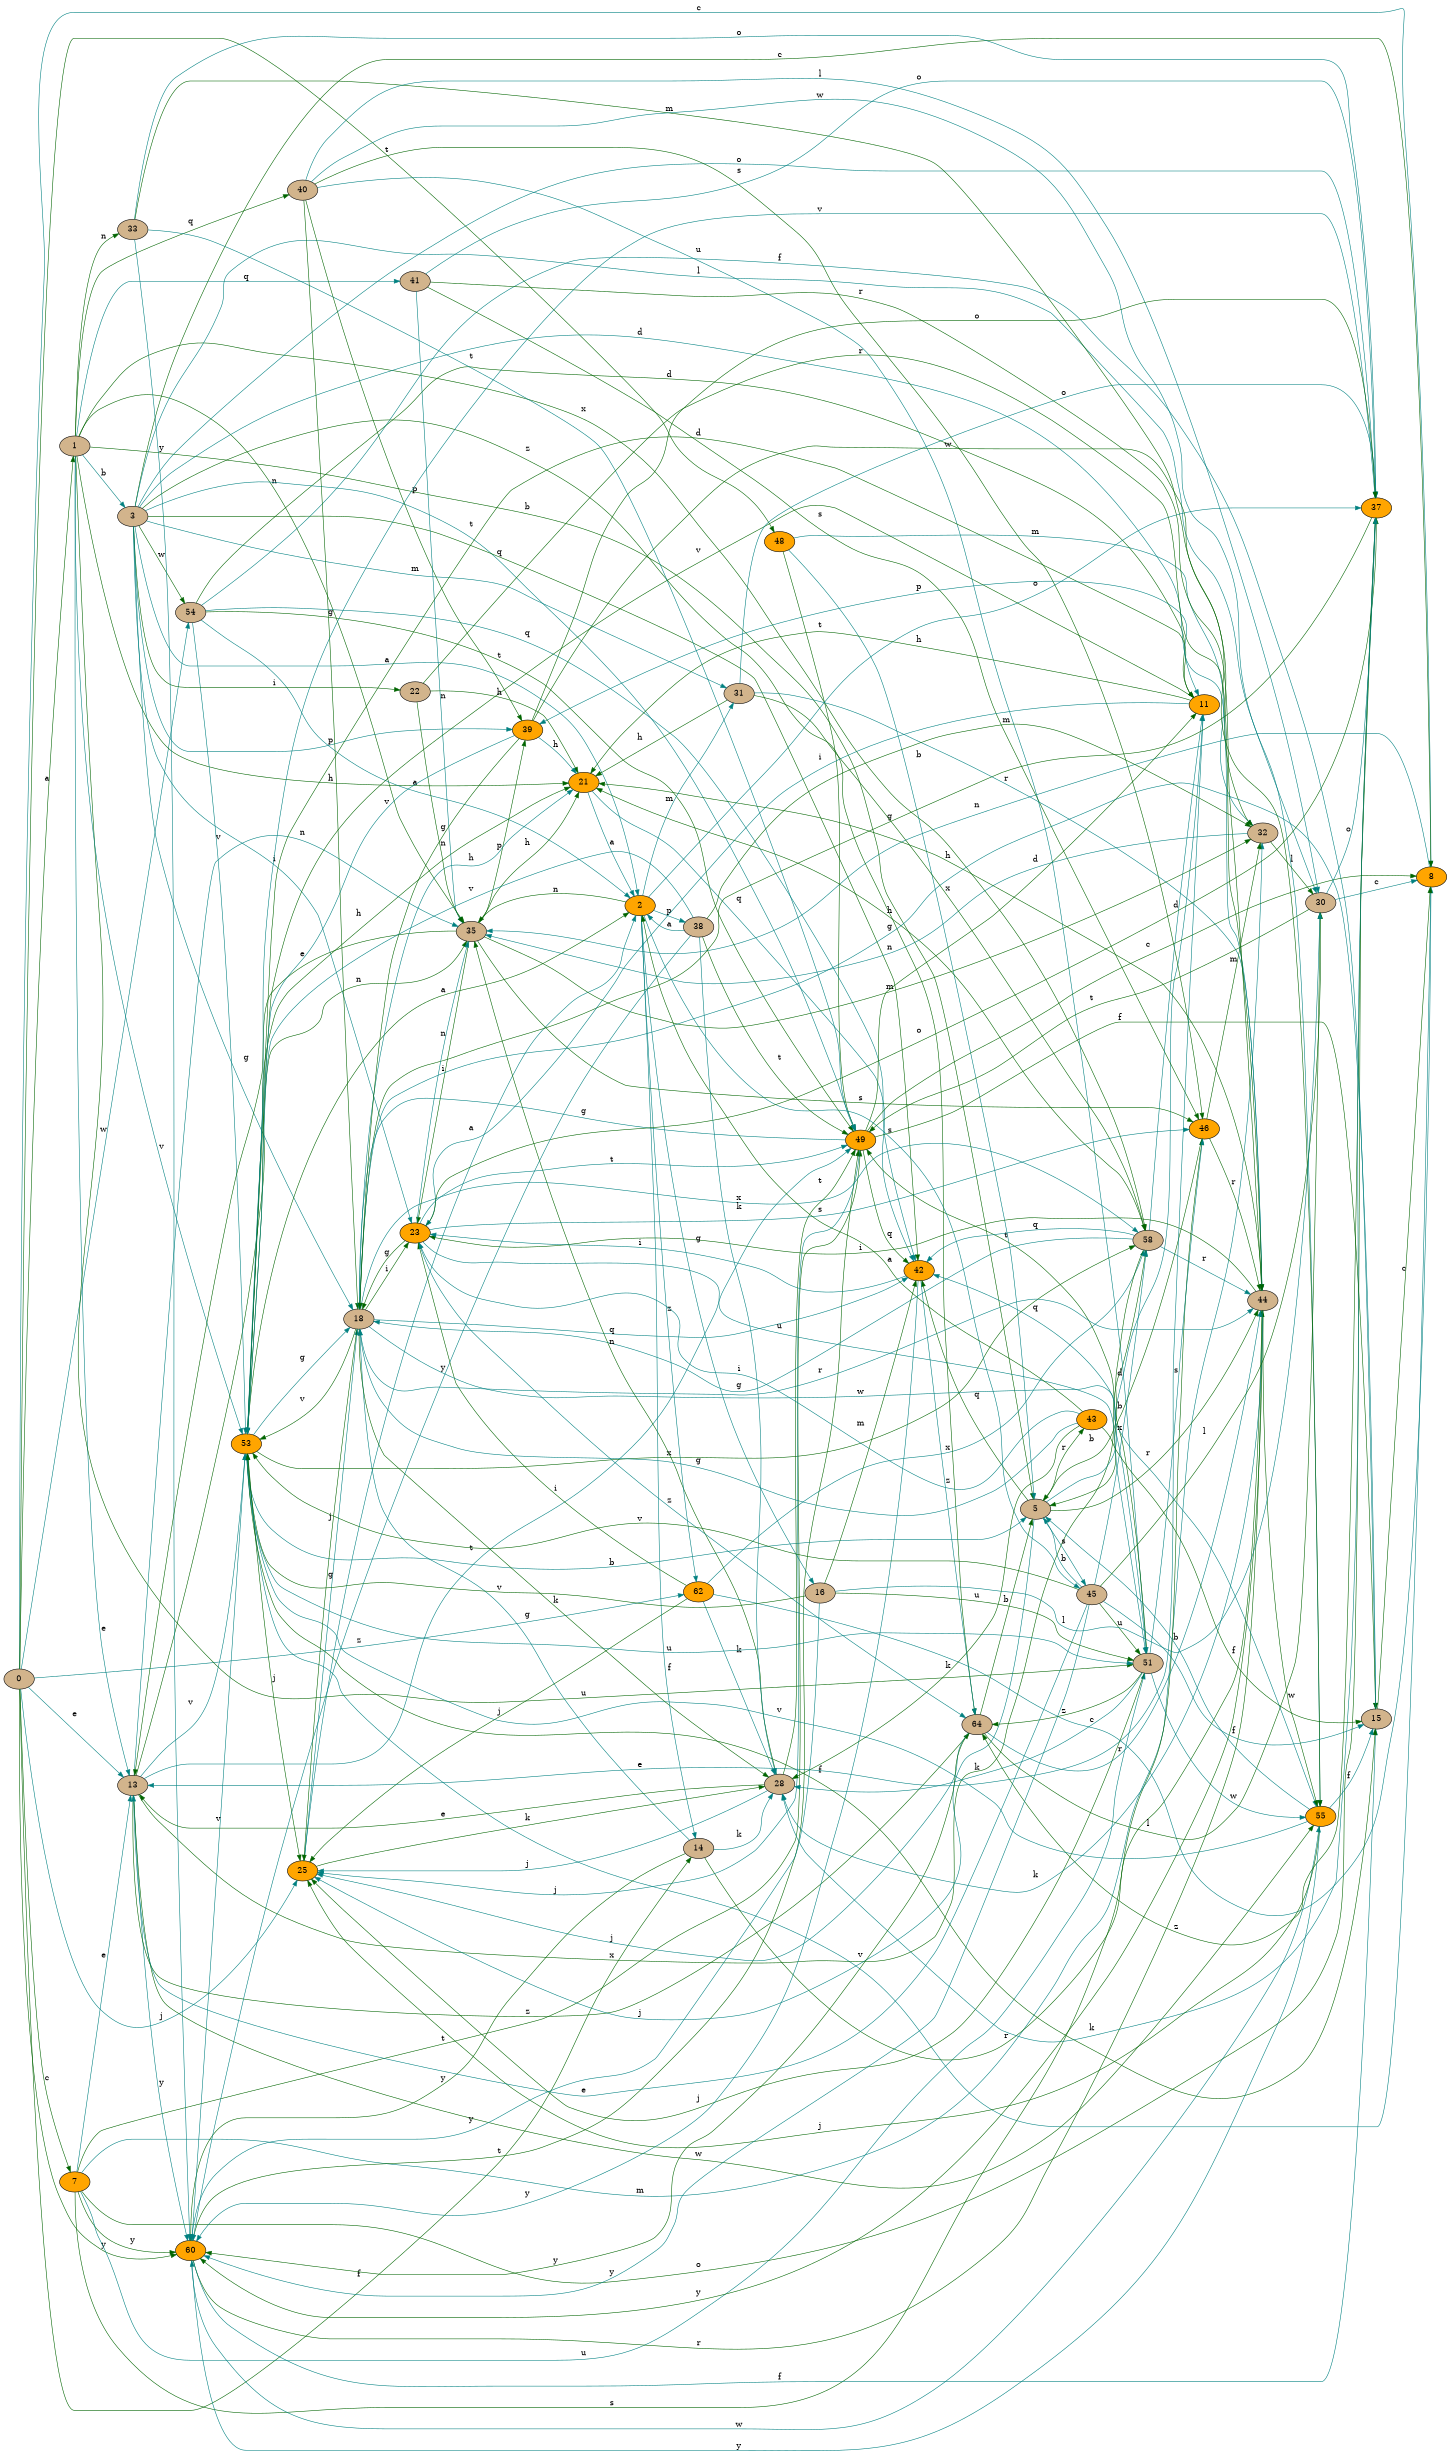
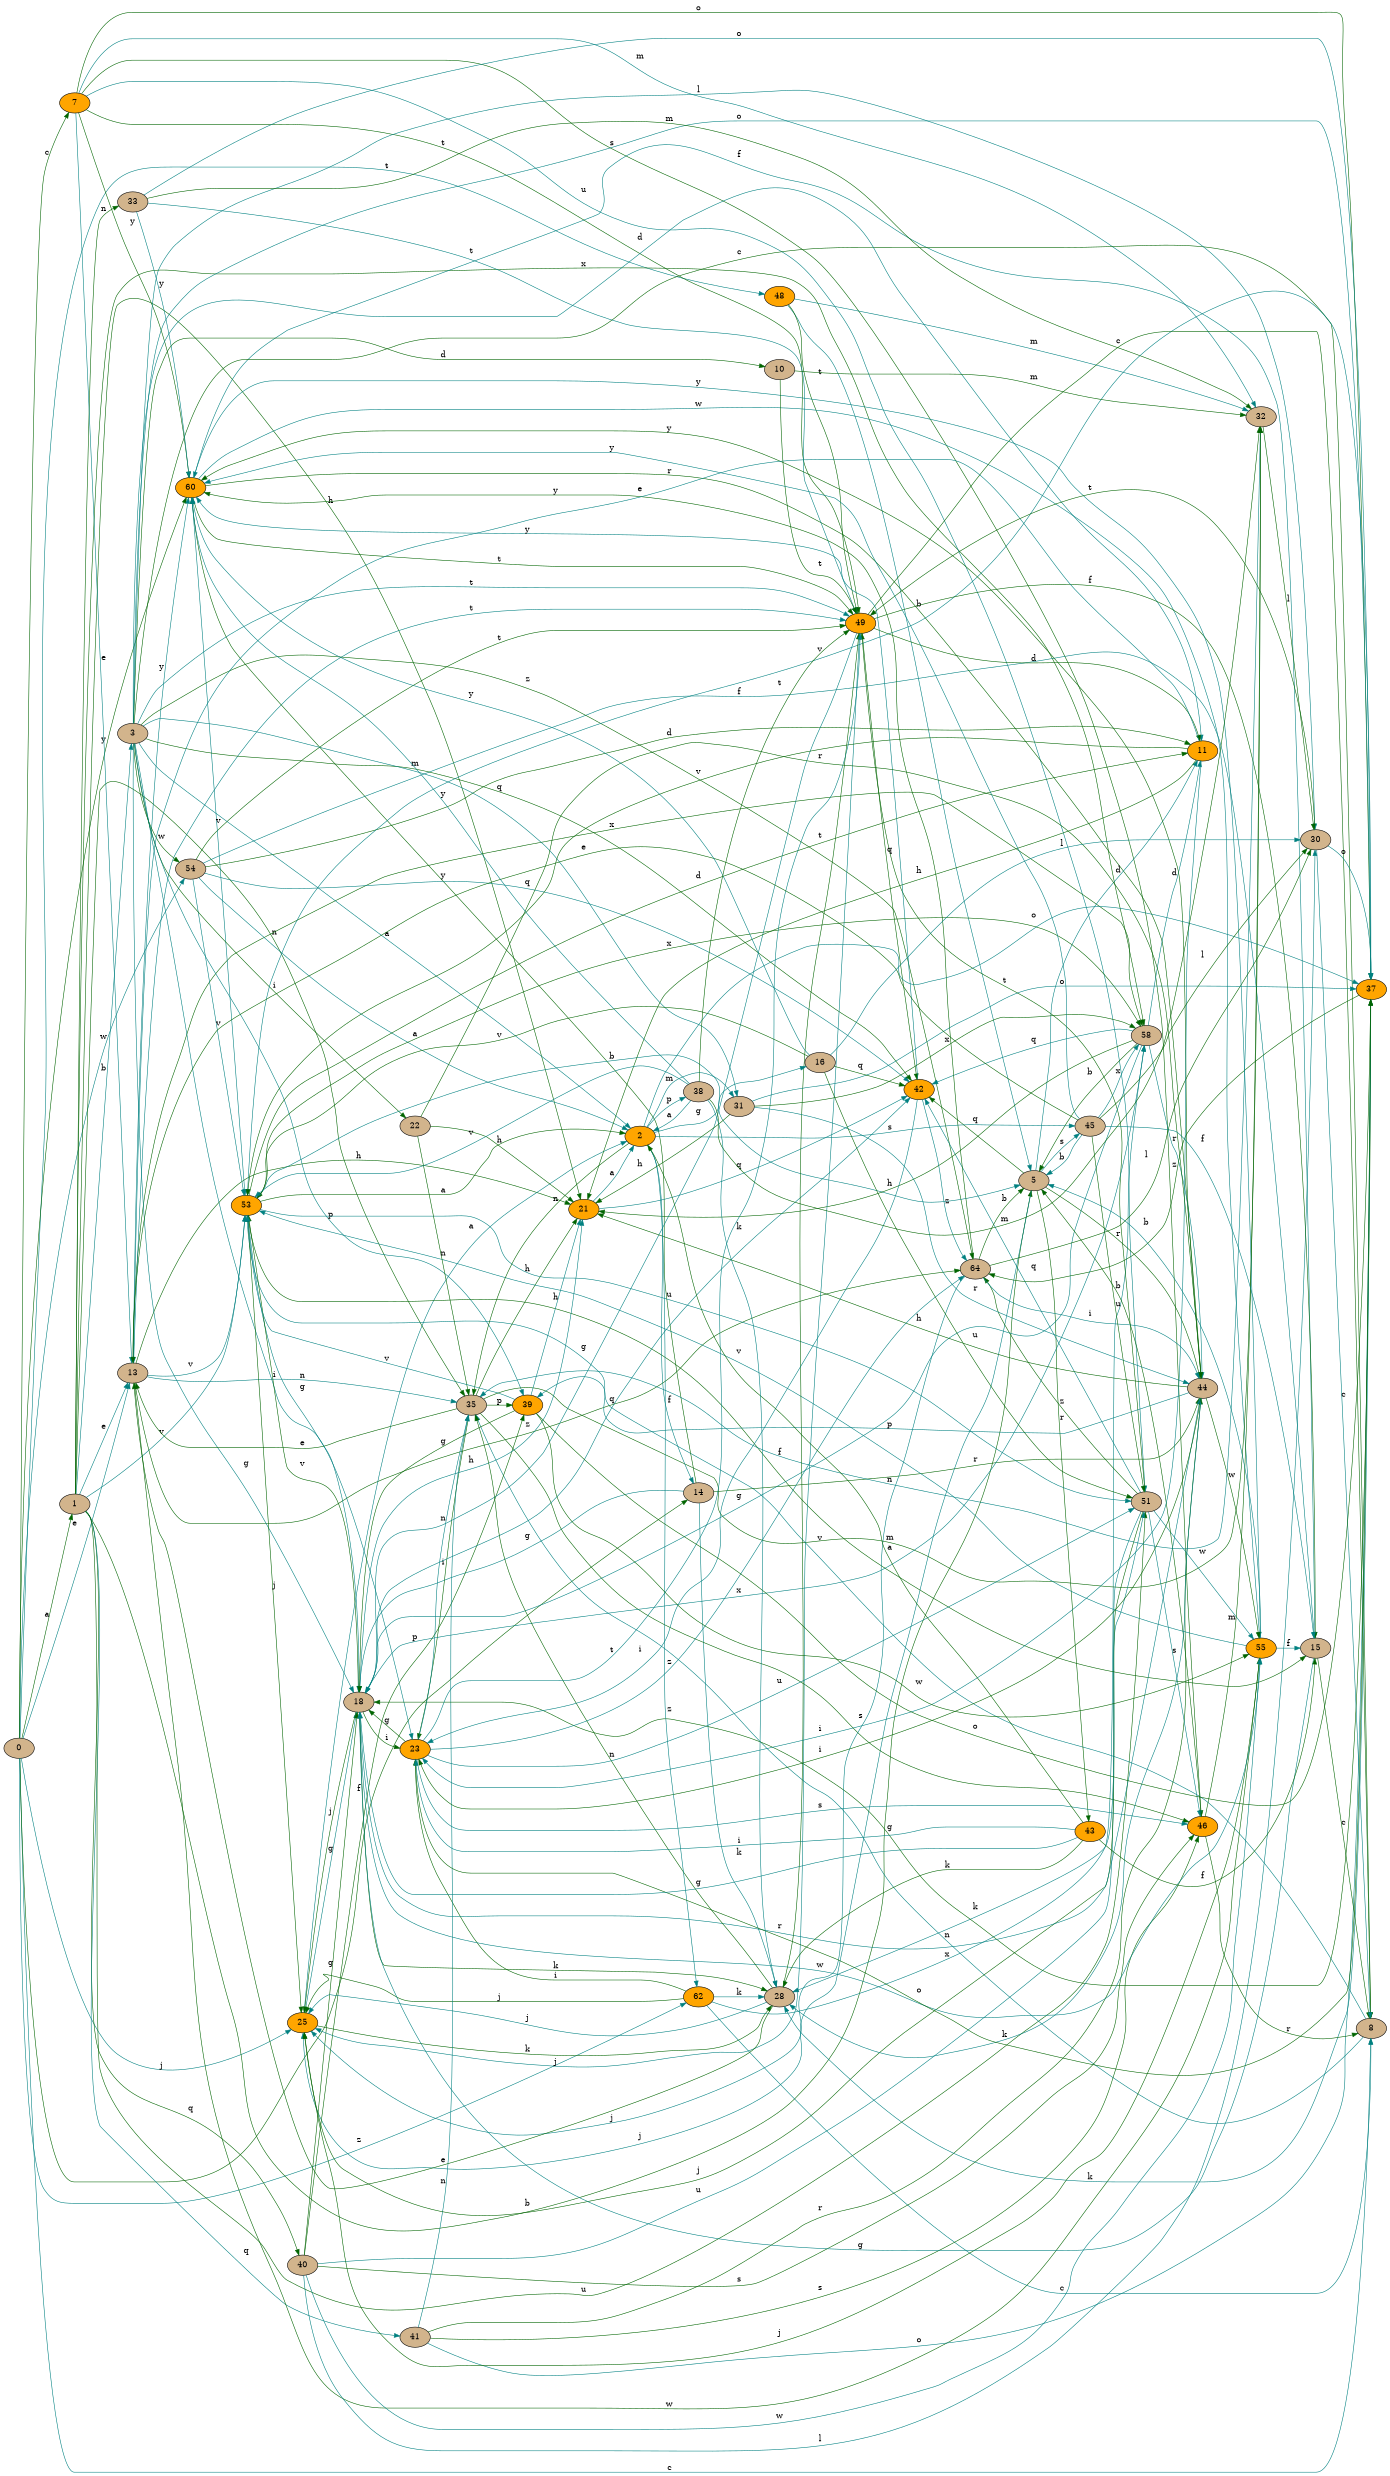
(51, 219) -> (43, 620)
none -> (780, 370)
(1432, 877) -> (1371, 2028)
(284, 1039) -> none
(1240, 1214) -> (1228, 1965)
(861, 1423) -> (861, 1066)
(679, 1525) -> none
(1120, 1749) -> (1090, 1314)
(658, 2087) -> (505, 878)
